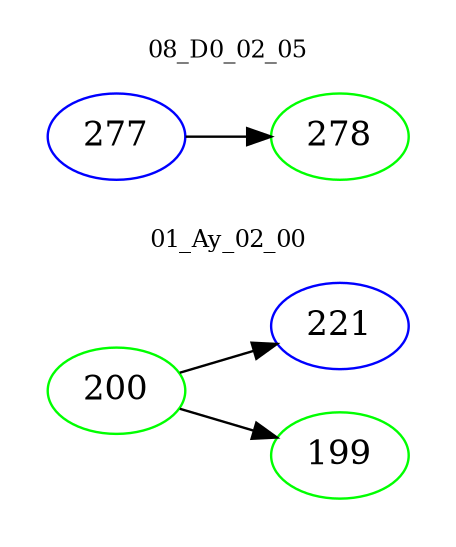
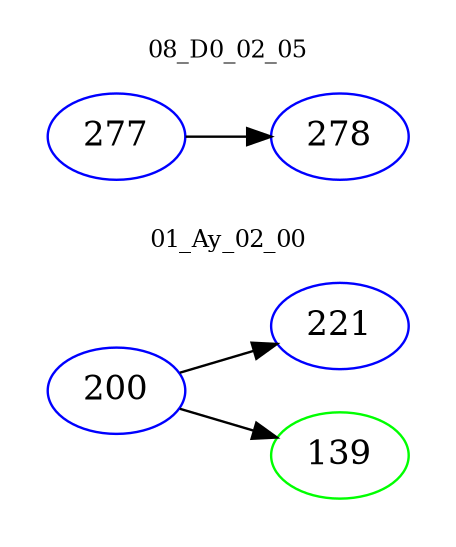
(340, 137) -> (340, 137)
(116, 391) -> (116, 391)
(340, 455) -> (340, 455)
